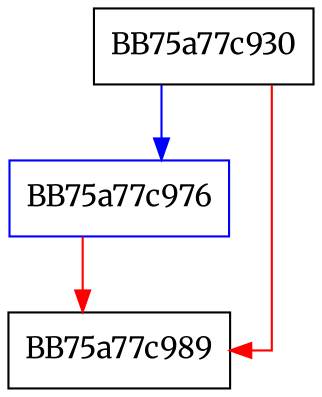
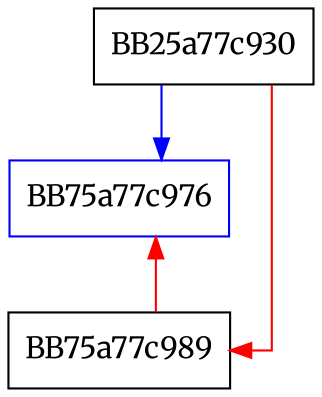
(204, 46) -> (204, 46)
(83, 264) -> (156, 285)
